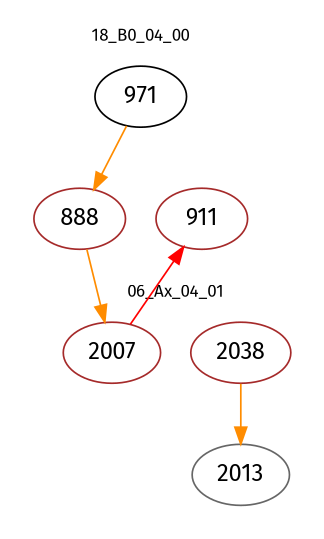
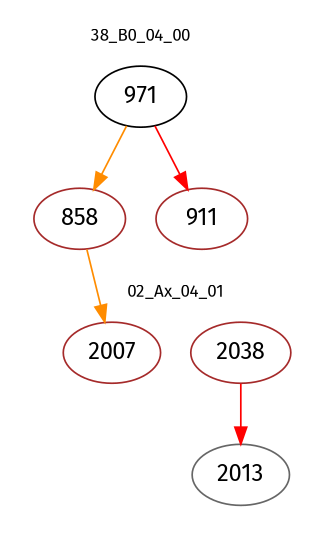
(141, 36) -> (141, 36)
(80, 219) -> (80, 219)
(152, 293) -> (167, 150)
(176, 293) -> (176, 293)
(241, 405) -> (241, 405)
